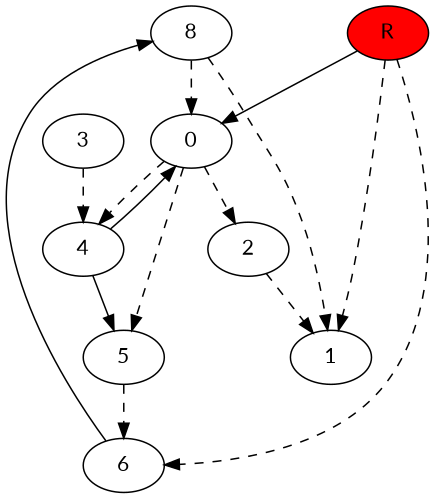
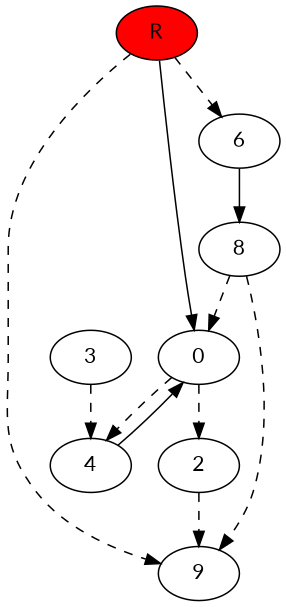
(124, 357) -> none
(331, 357) -> (199, 574)
